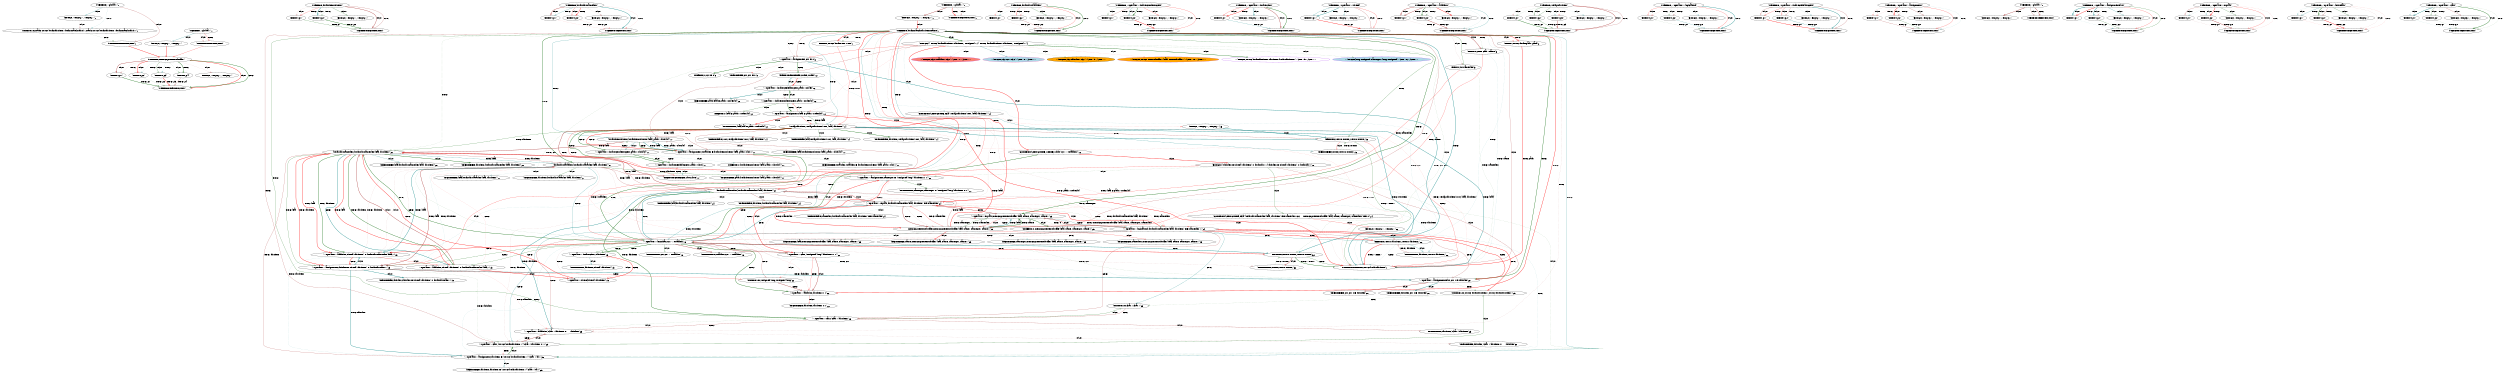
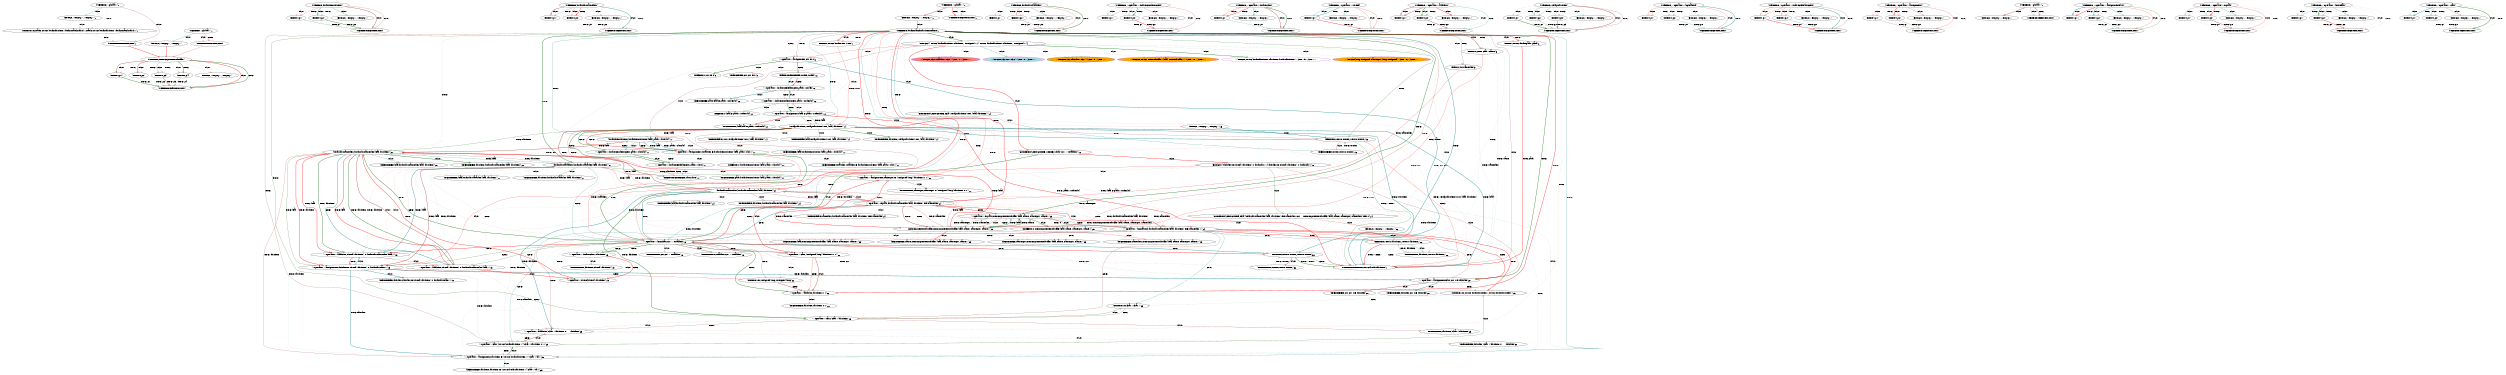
(1382, 59) -> (1382, 59)
